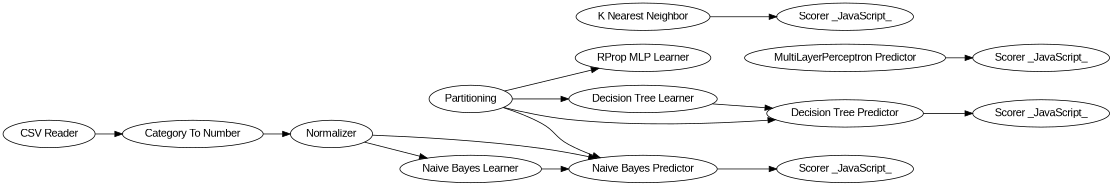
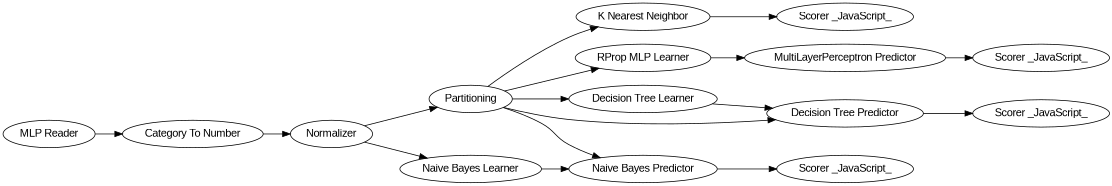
none -> (537, 54)
none -> (724, 58)
(49, 134) -> (49, 134)
(481, 142) -> (397, 117)
